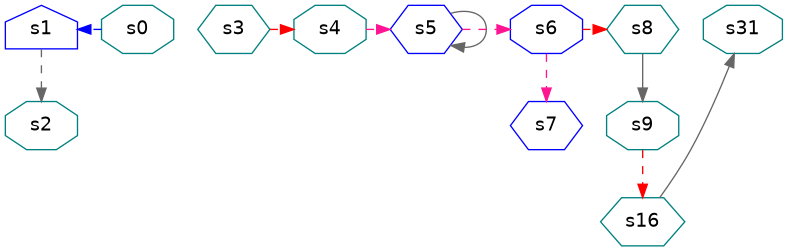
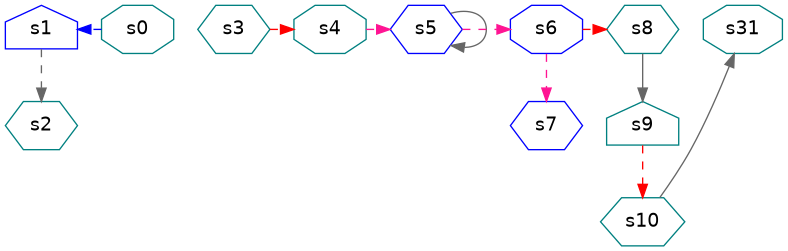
(41, 126) -> (41, 126)
(643, 126) -> (643, 126)
(643, 222) -> (643, 222)
